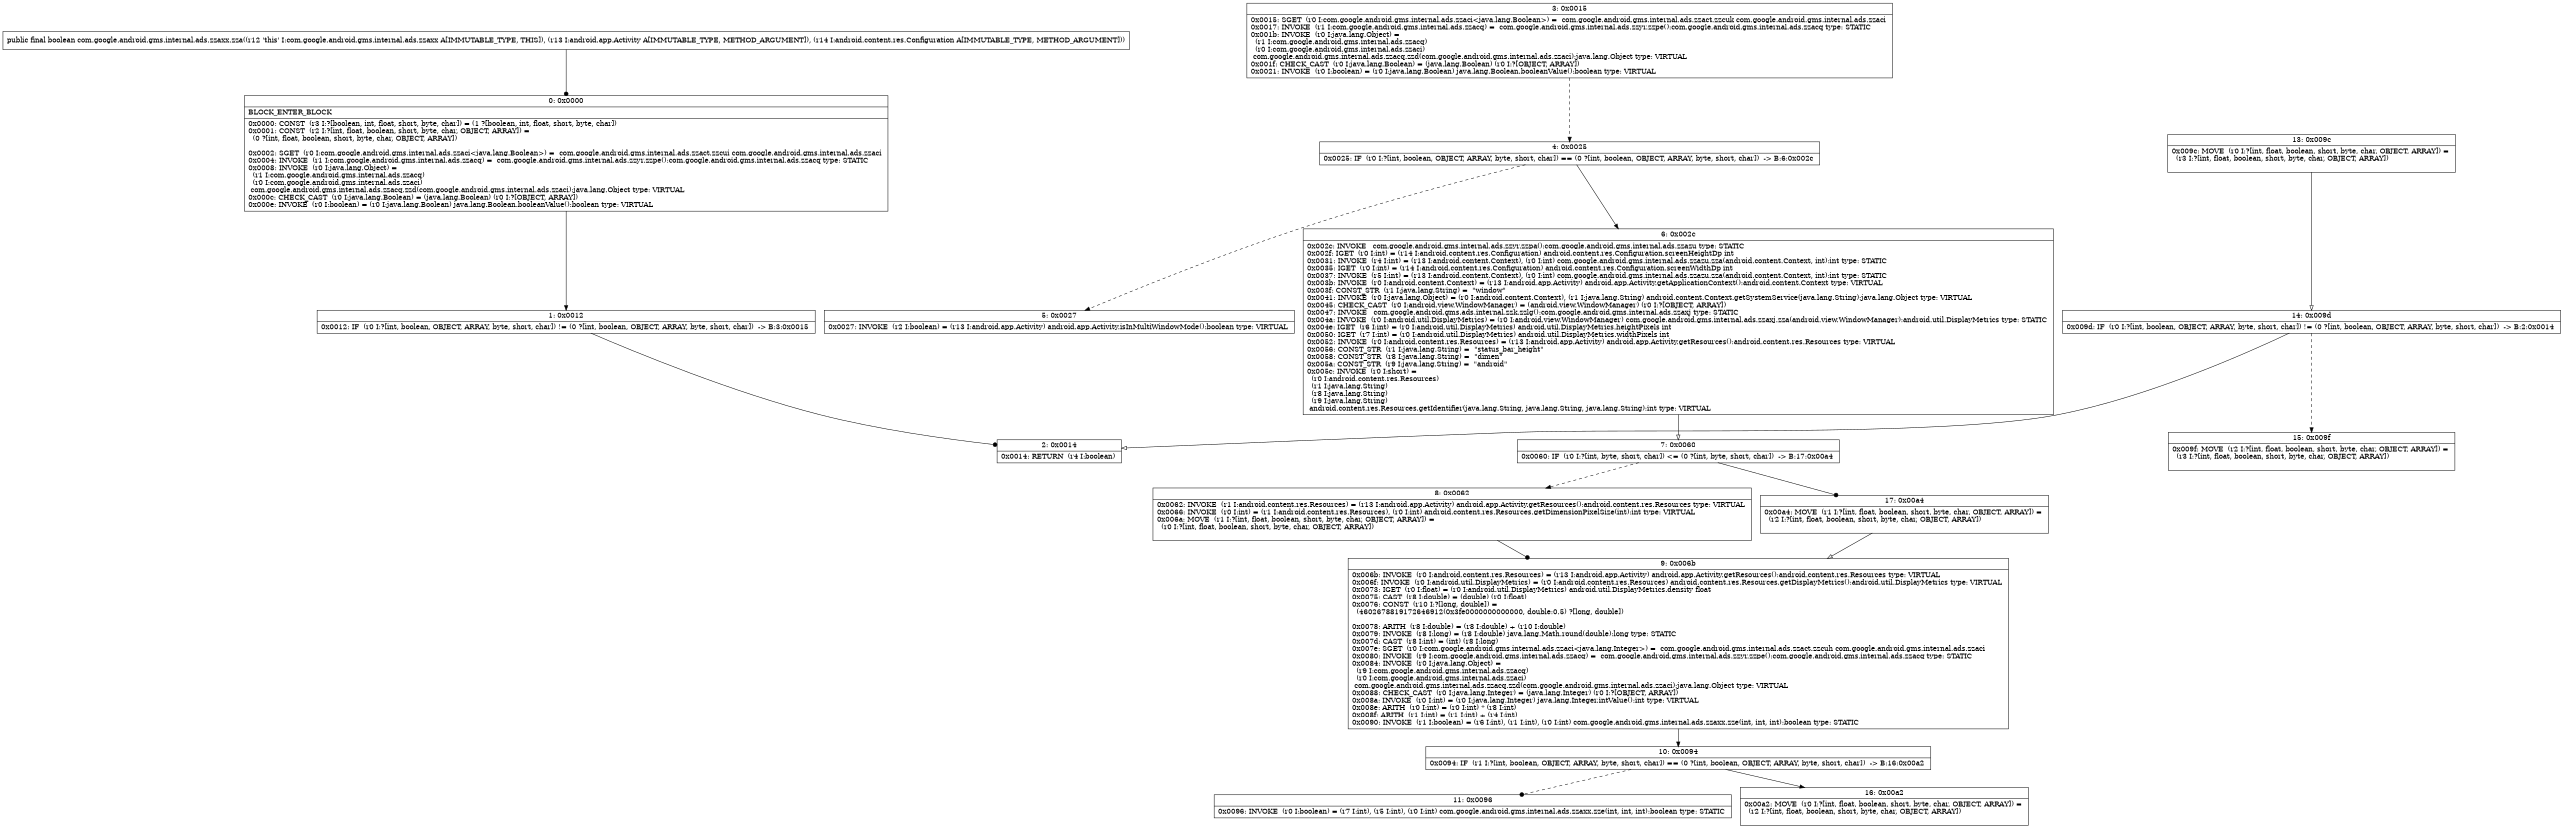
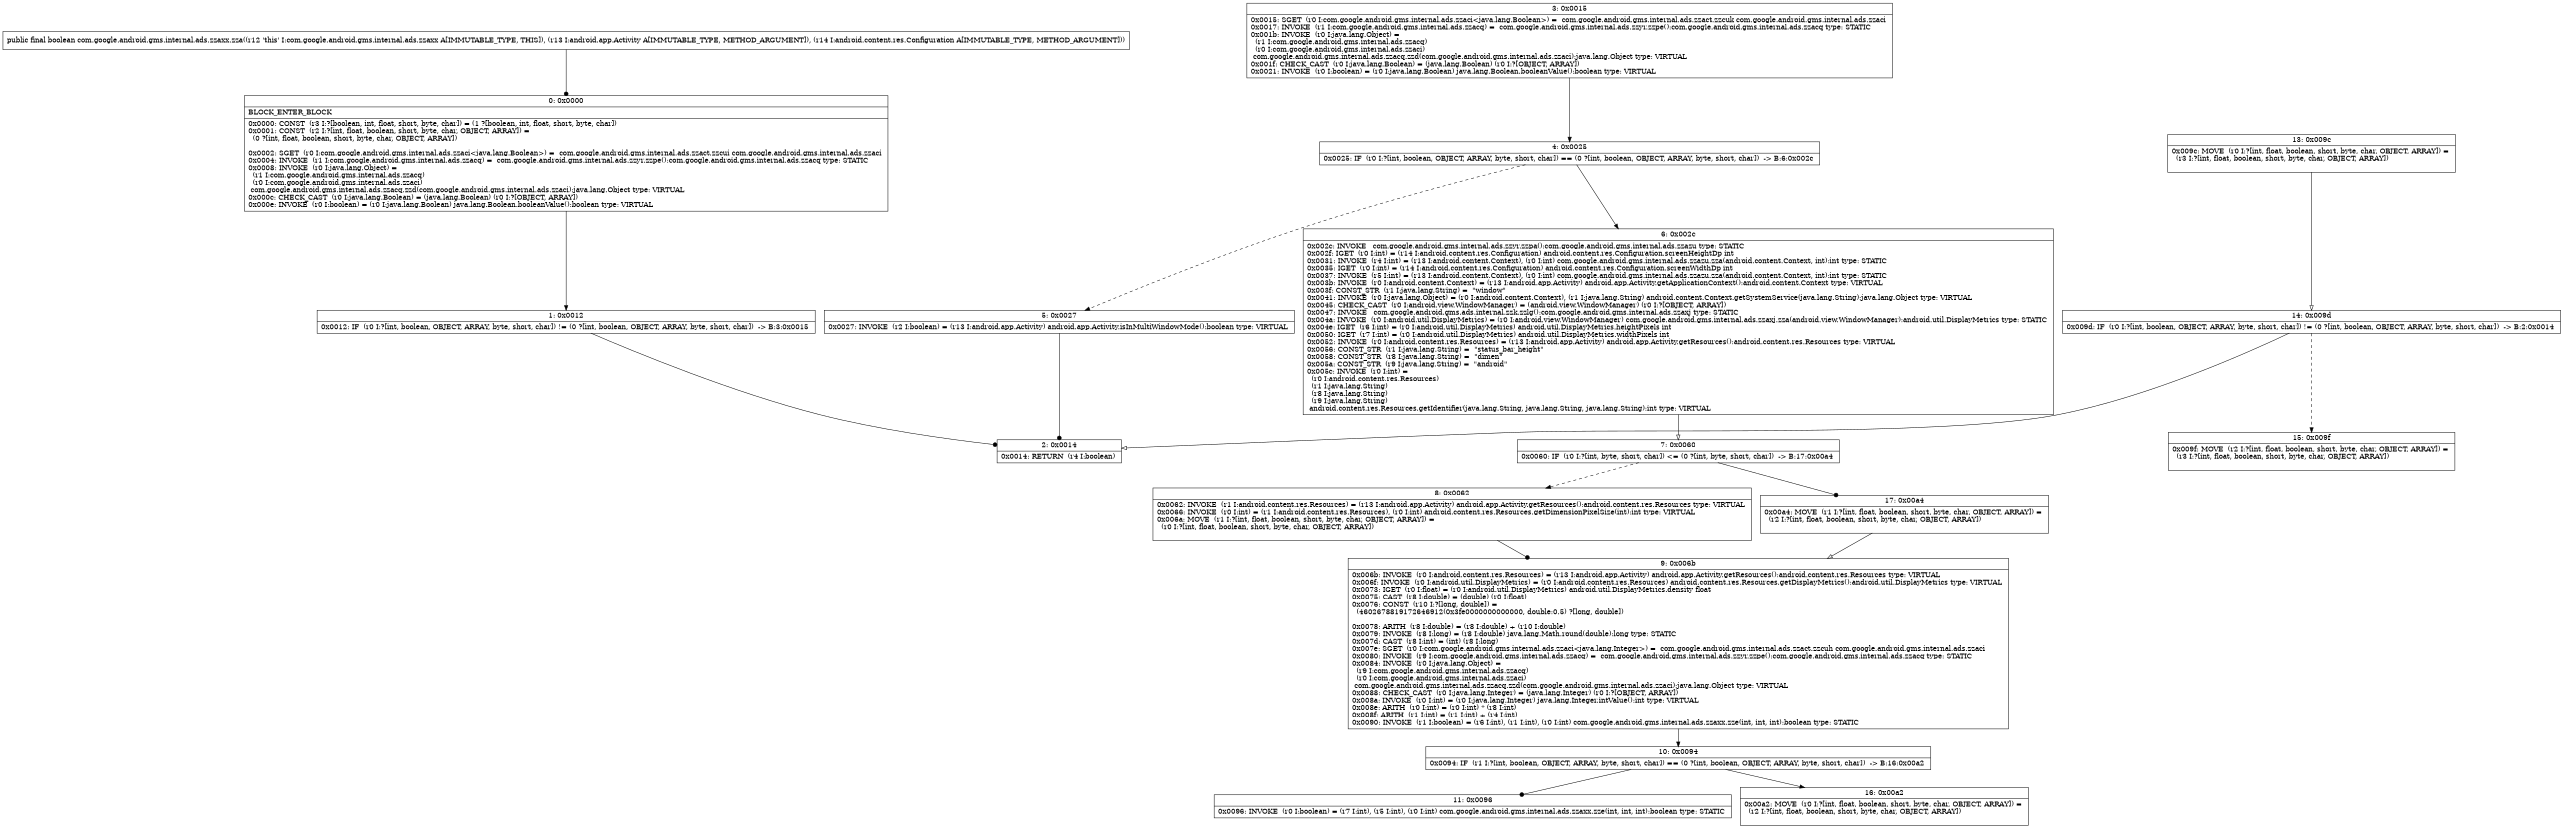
(1570, 107) -> (1570, 107)
(1363, 372) -> (1359, 372)
none -> (1059, 385)
(1578, 782) -> (1578, 782)
